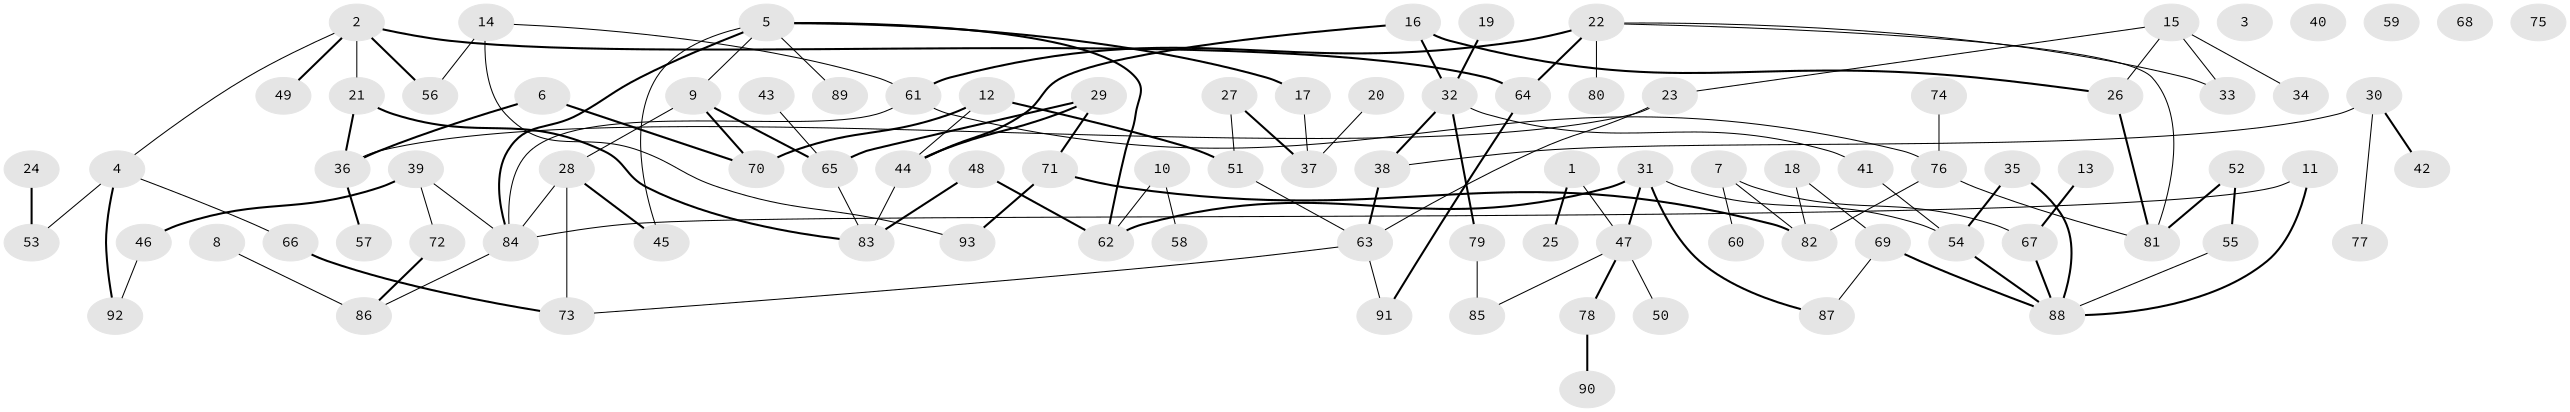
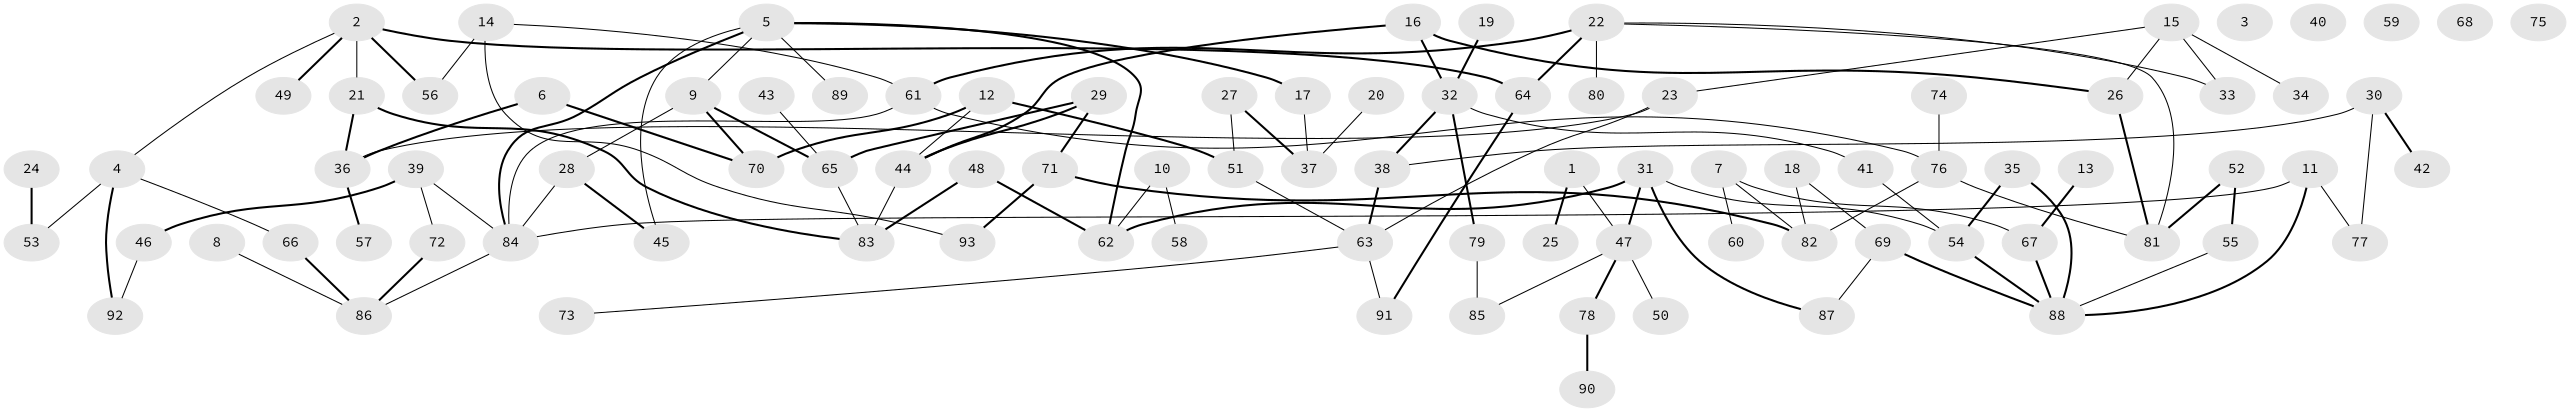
none -> (2335, 206)
(567, 243) -> none
(436, 291) -> (327, 279)
